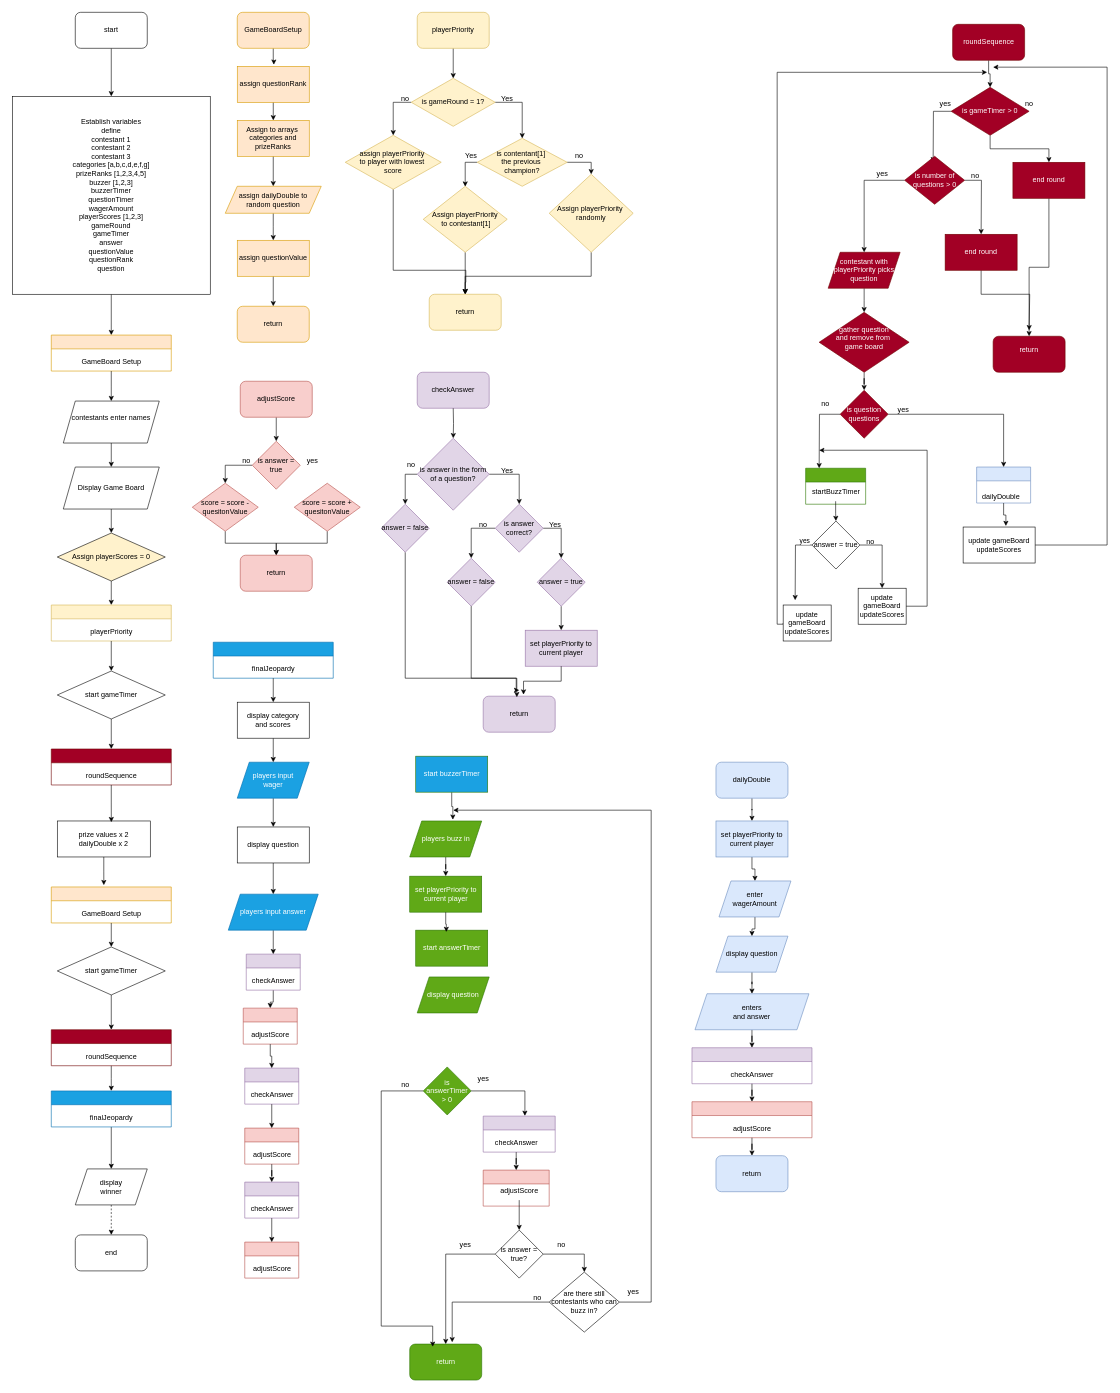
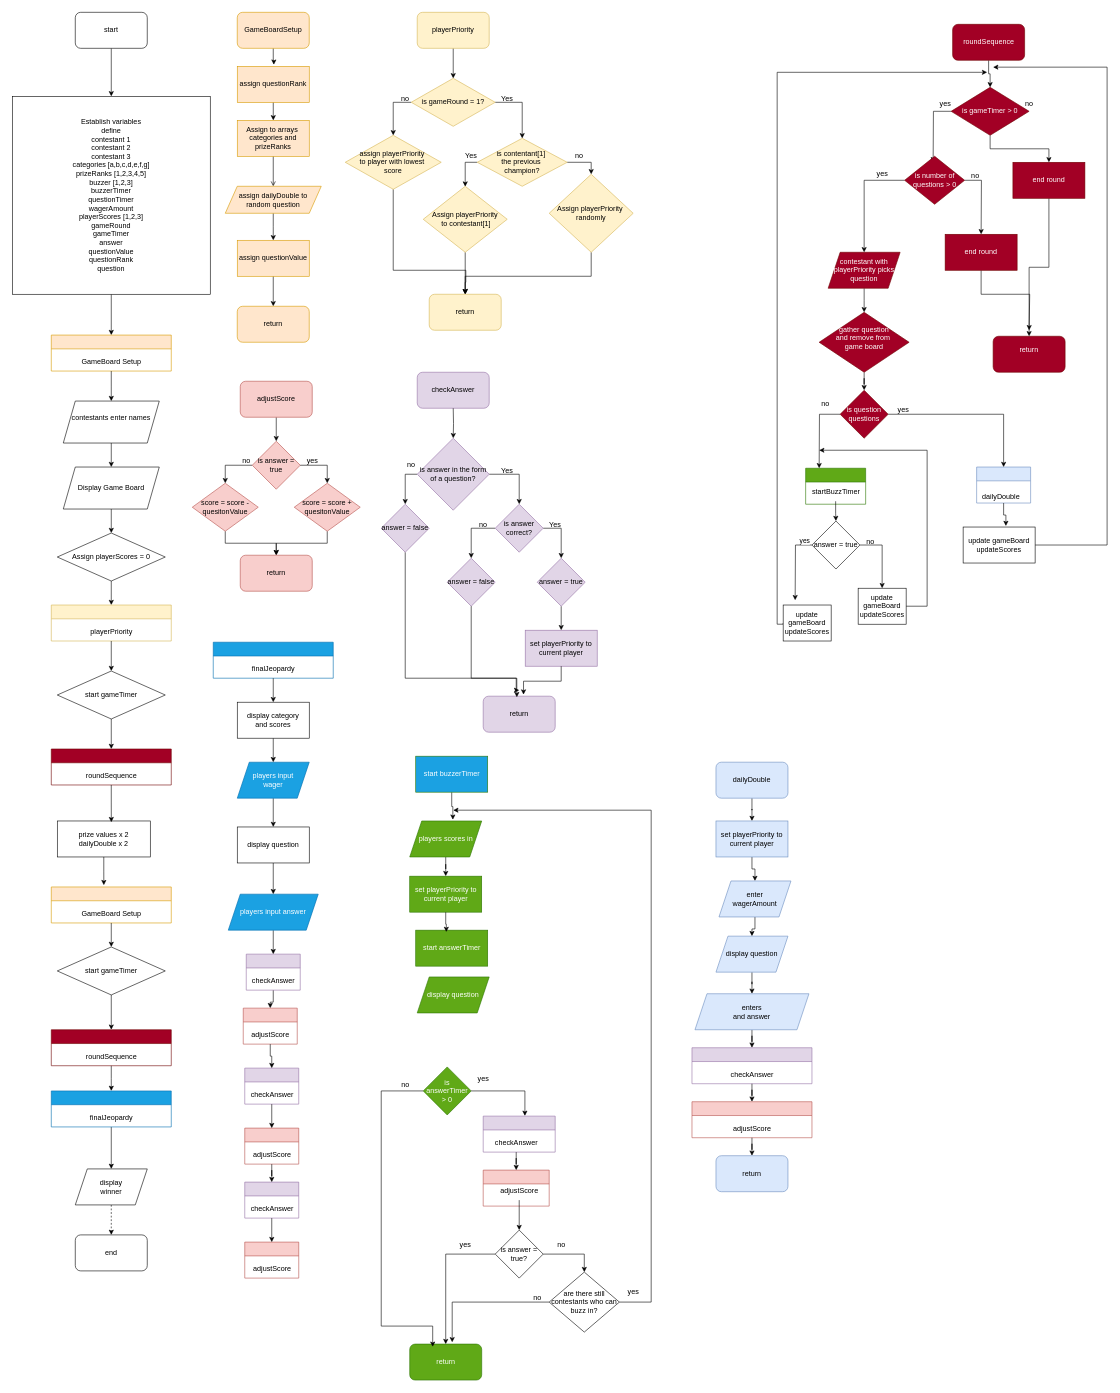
(273, 180) -> (273, 182)
none -> (326, 465)
(111, 557) -> (111, 557)
(446, 839) -> (446, 839)
